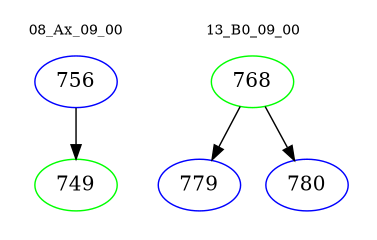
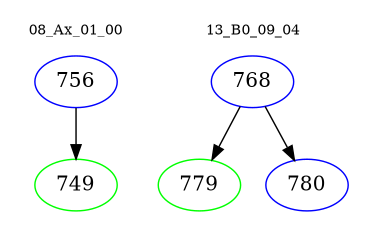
(76, 31) -> (76, 31)
(253, 31) -> (253, 31)
(253, 82) -> (253, 82)
(199, 185) -> (199, 185)
